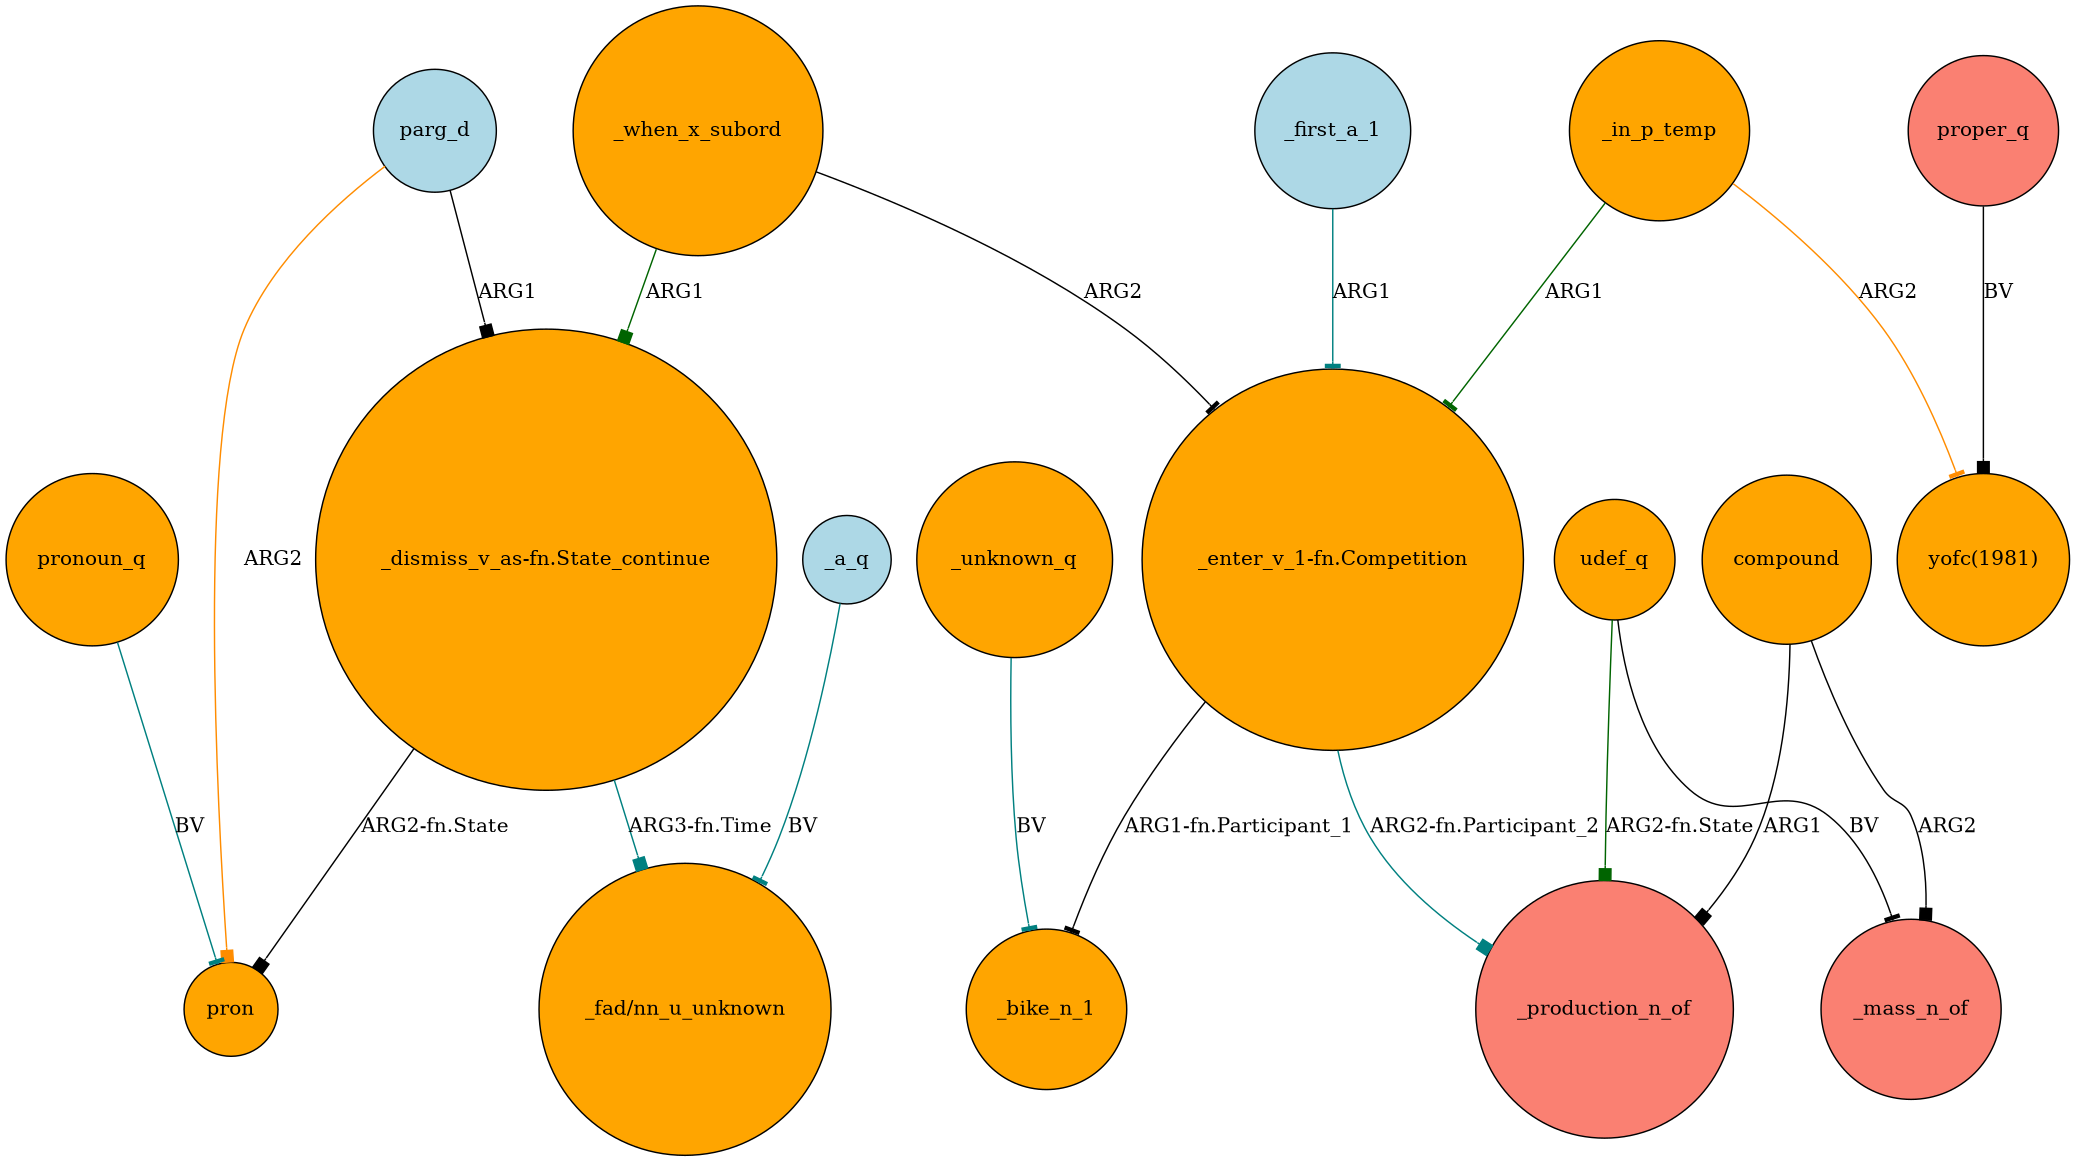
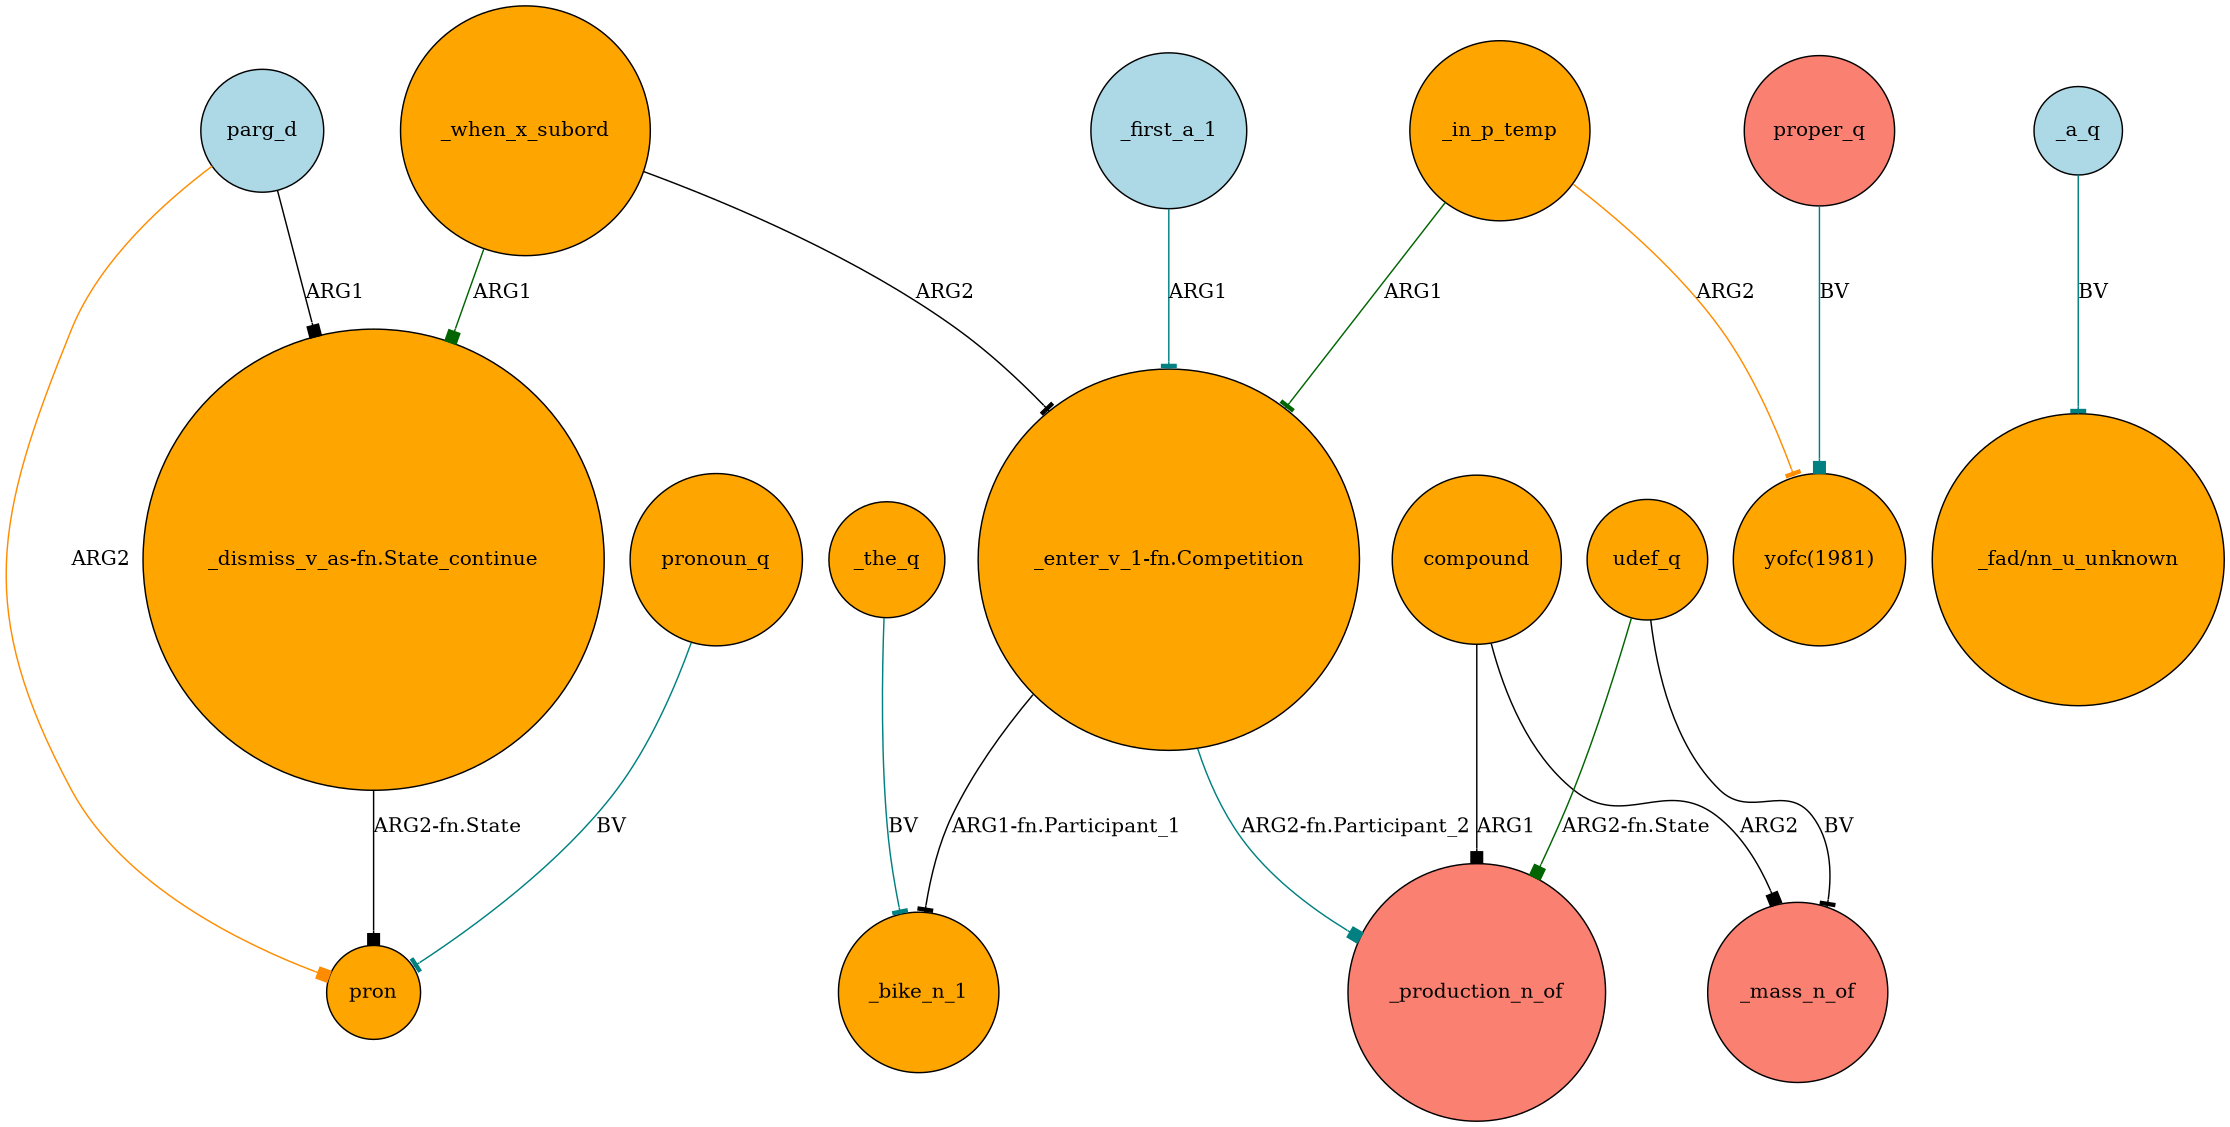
(1983, 333) -> (1819, 333)
(1015, 560) -> (887, 560)
(626, 818) -> none
